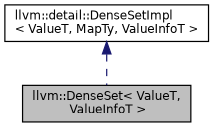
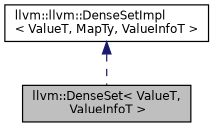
(107, 23) -> (107, 23)
